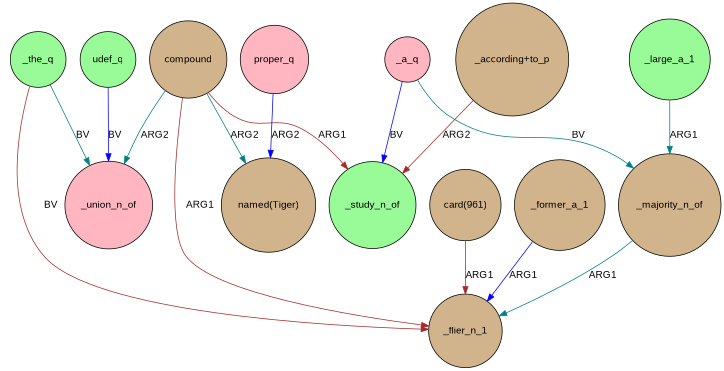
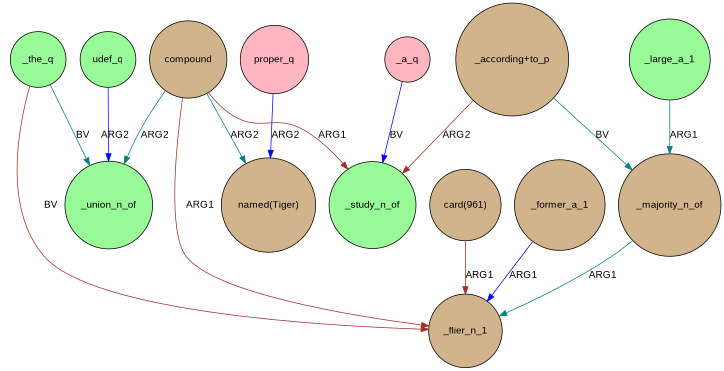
(115, 135) -> (115, 135)
(515, 137) -> (590, 131)
(109, 205) -> (109, 205)
